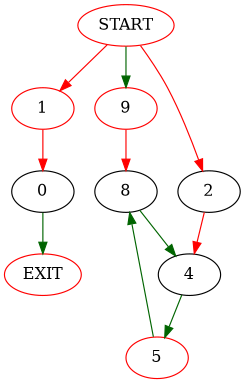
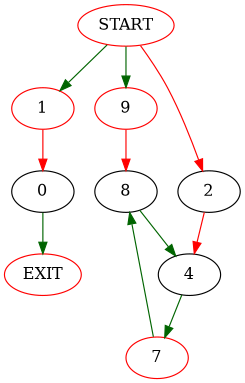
(88, 64) -> (88, 64)
(157, 358) -> (157, 358)
